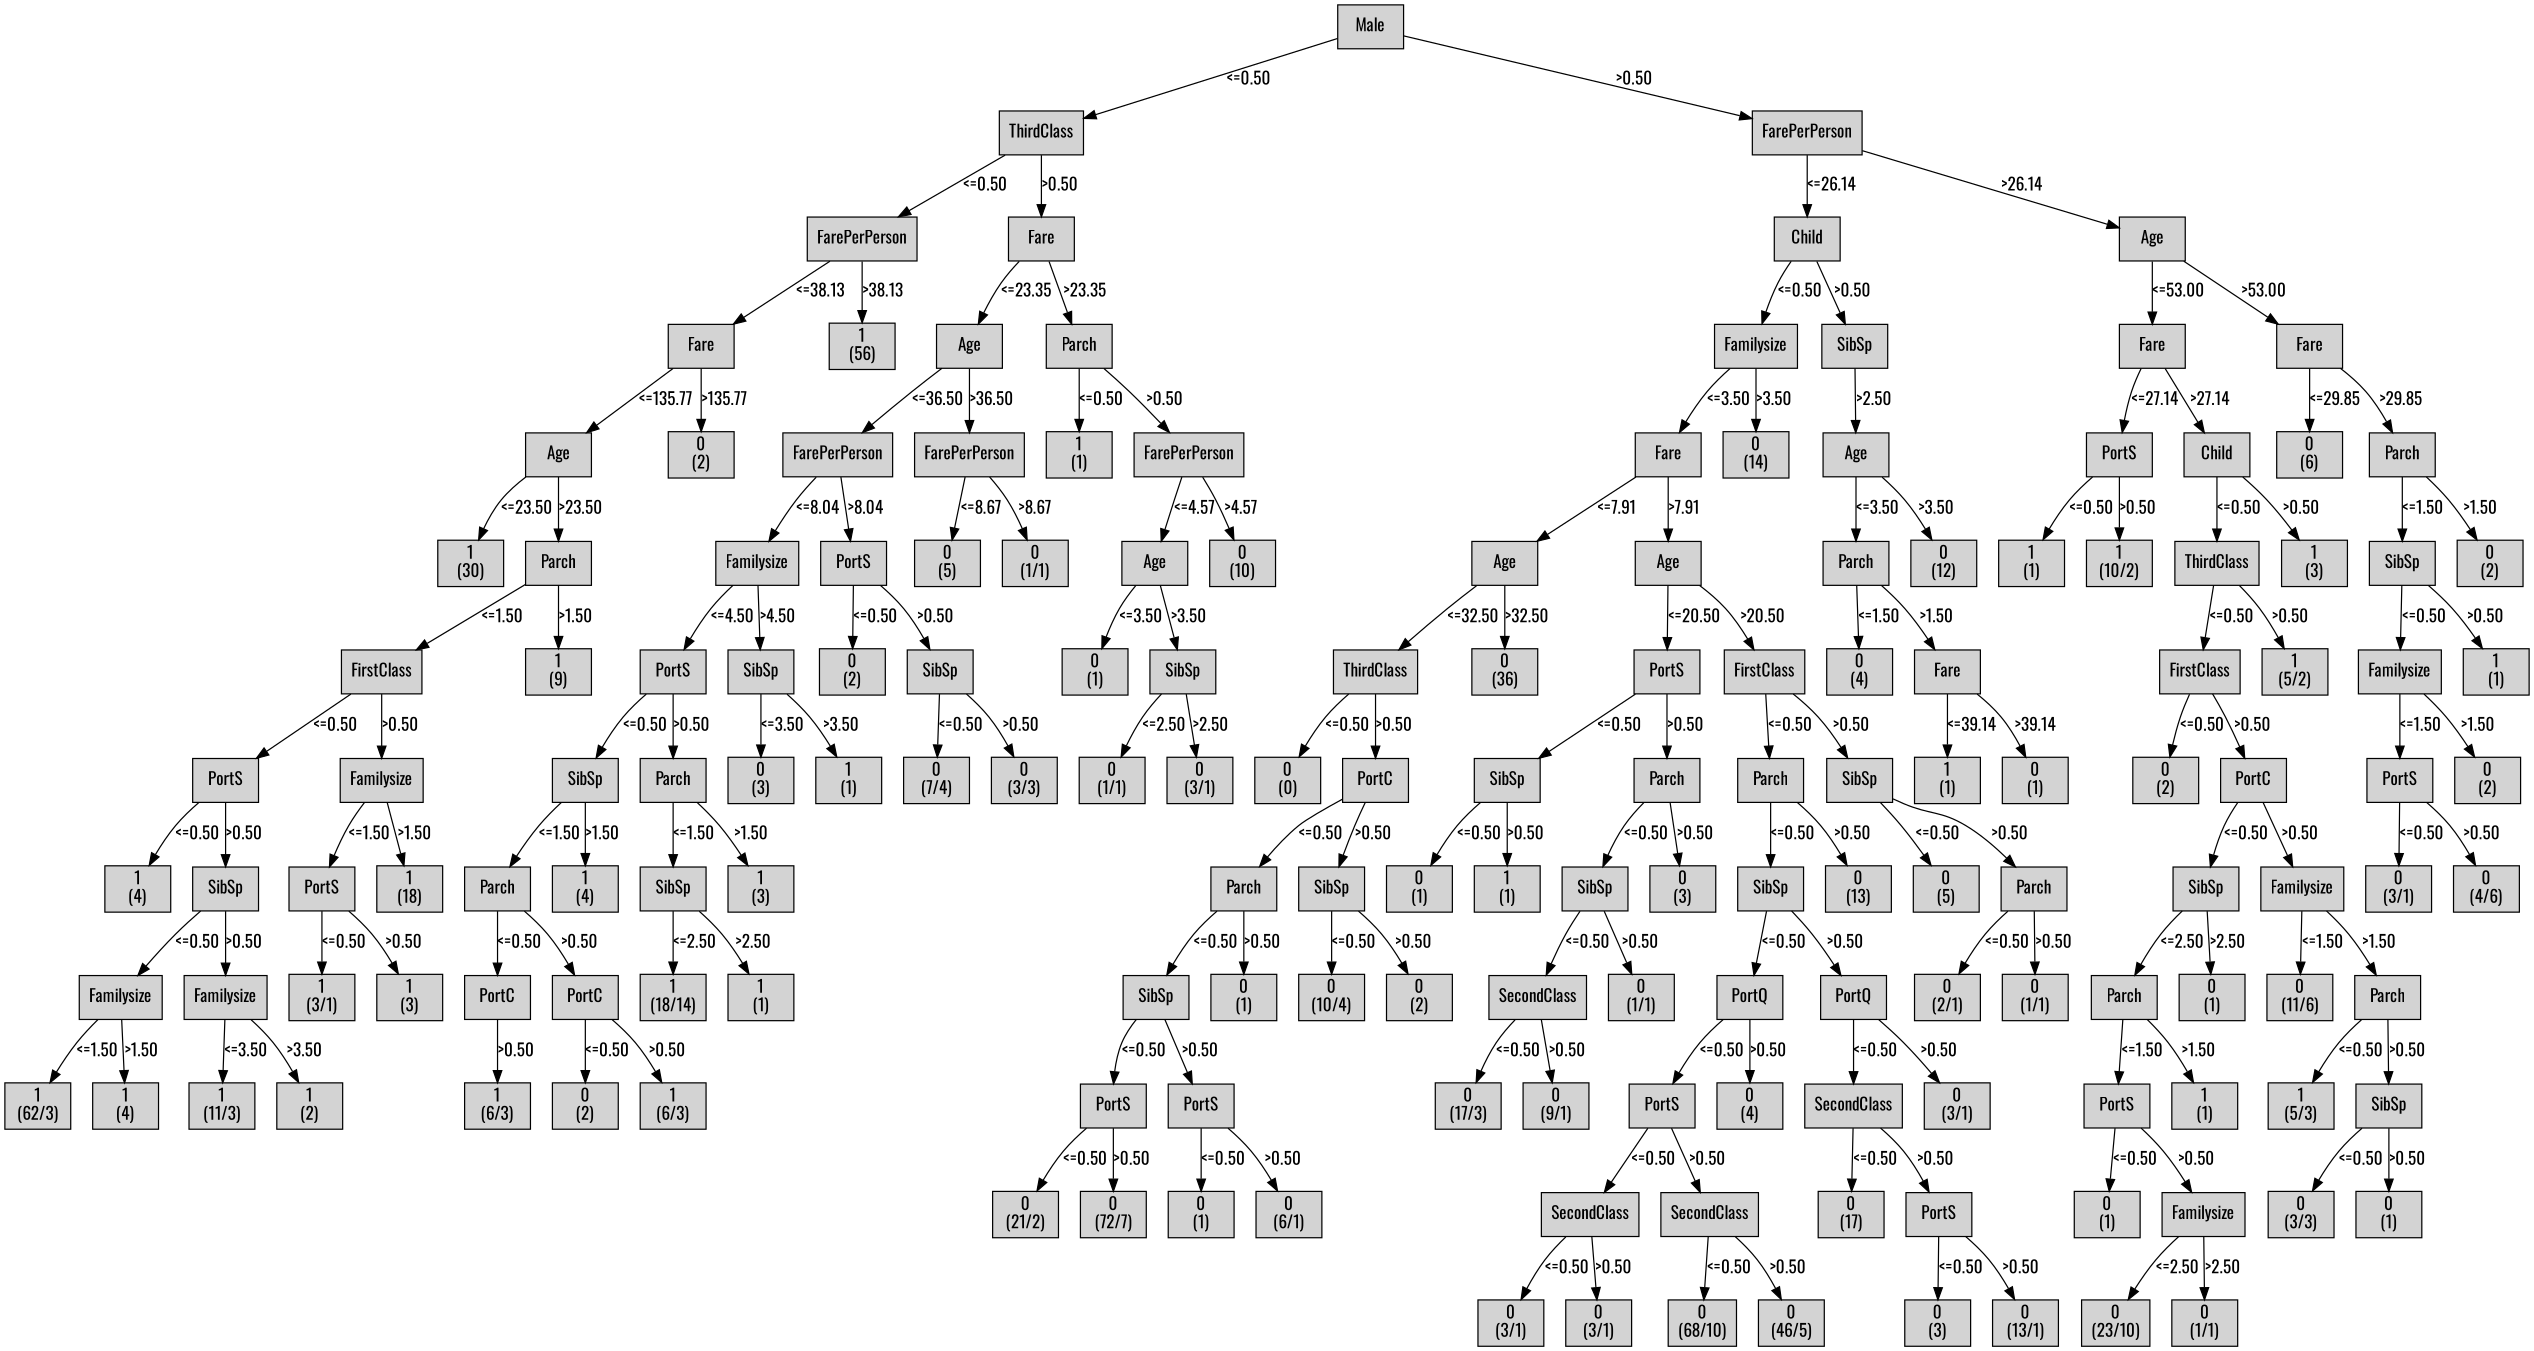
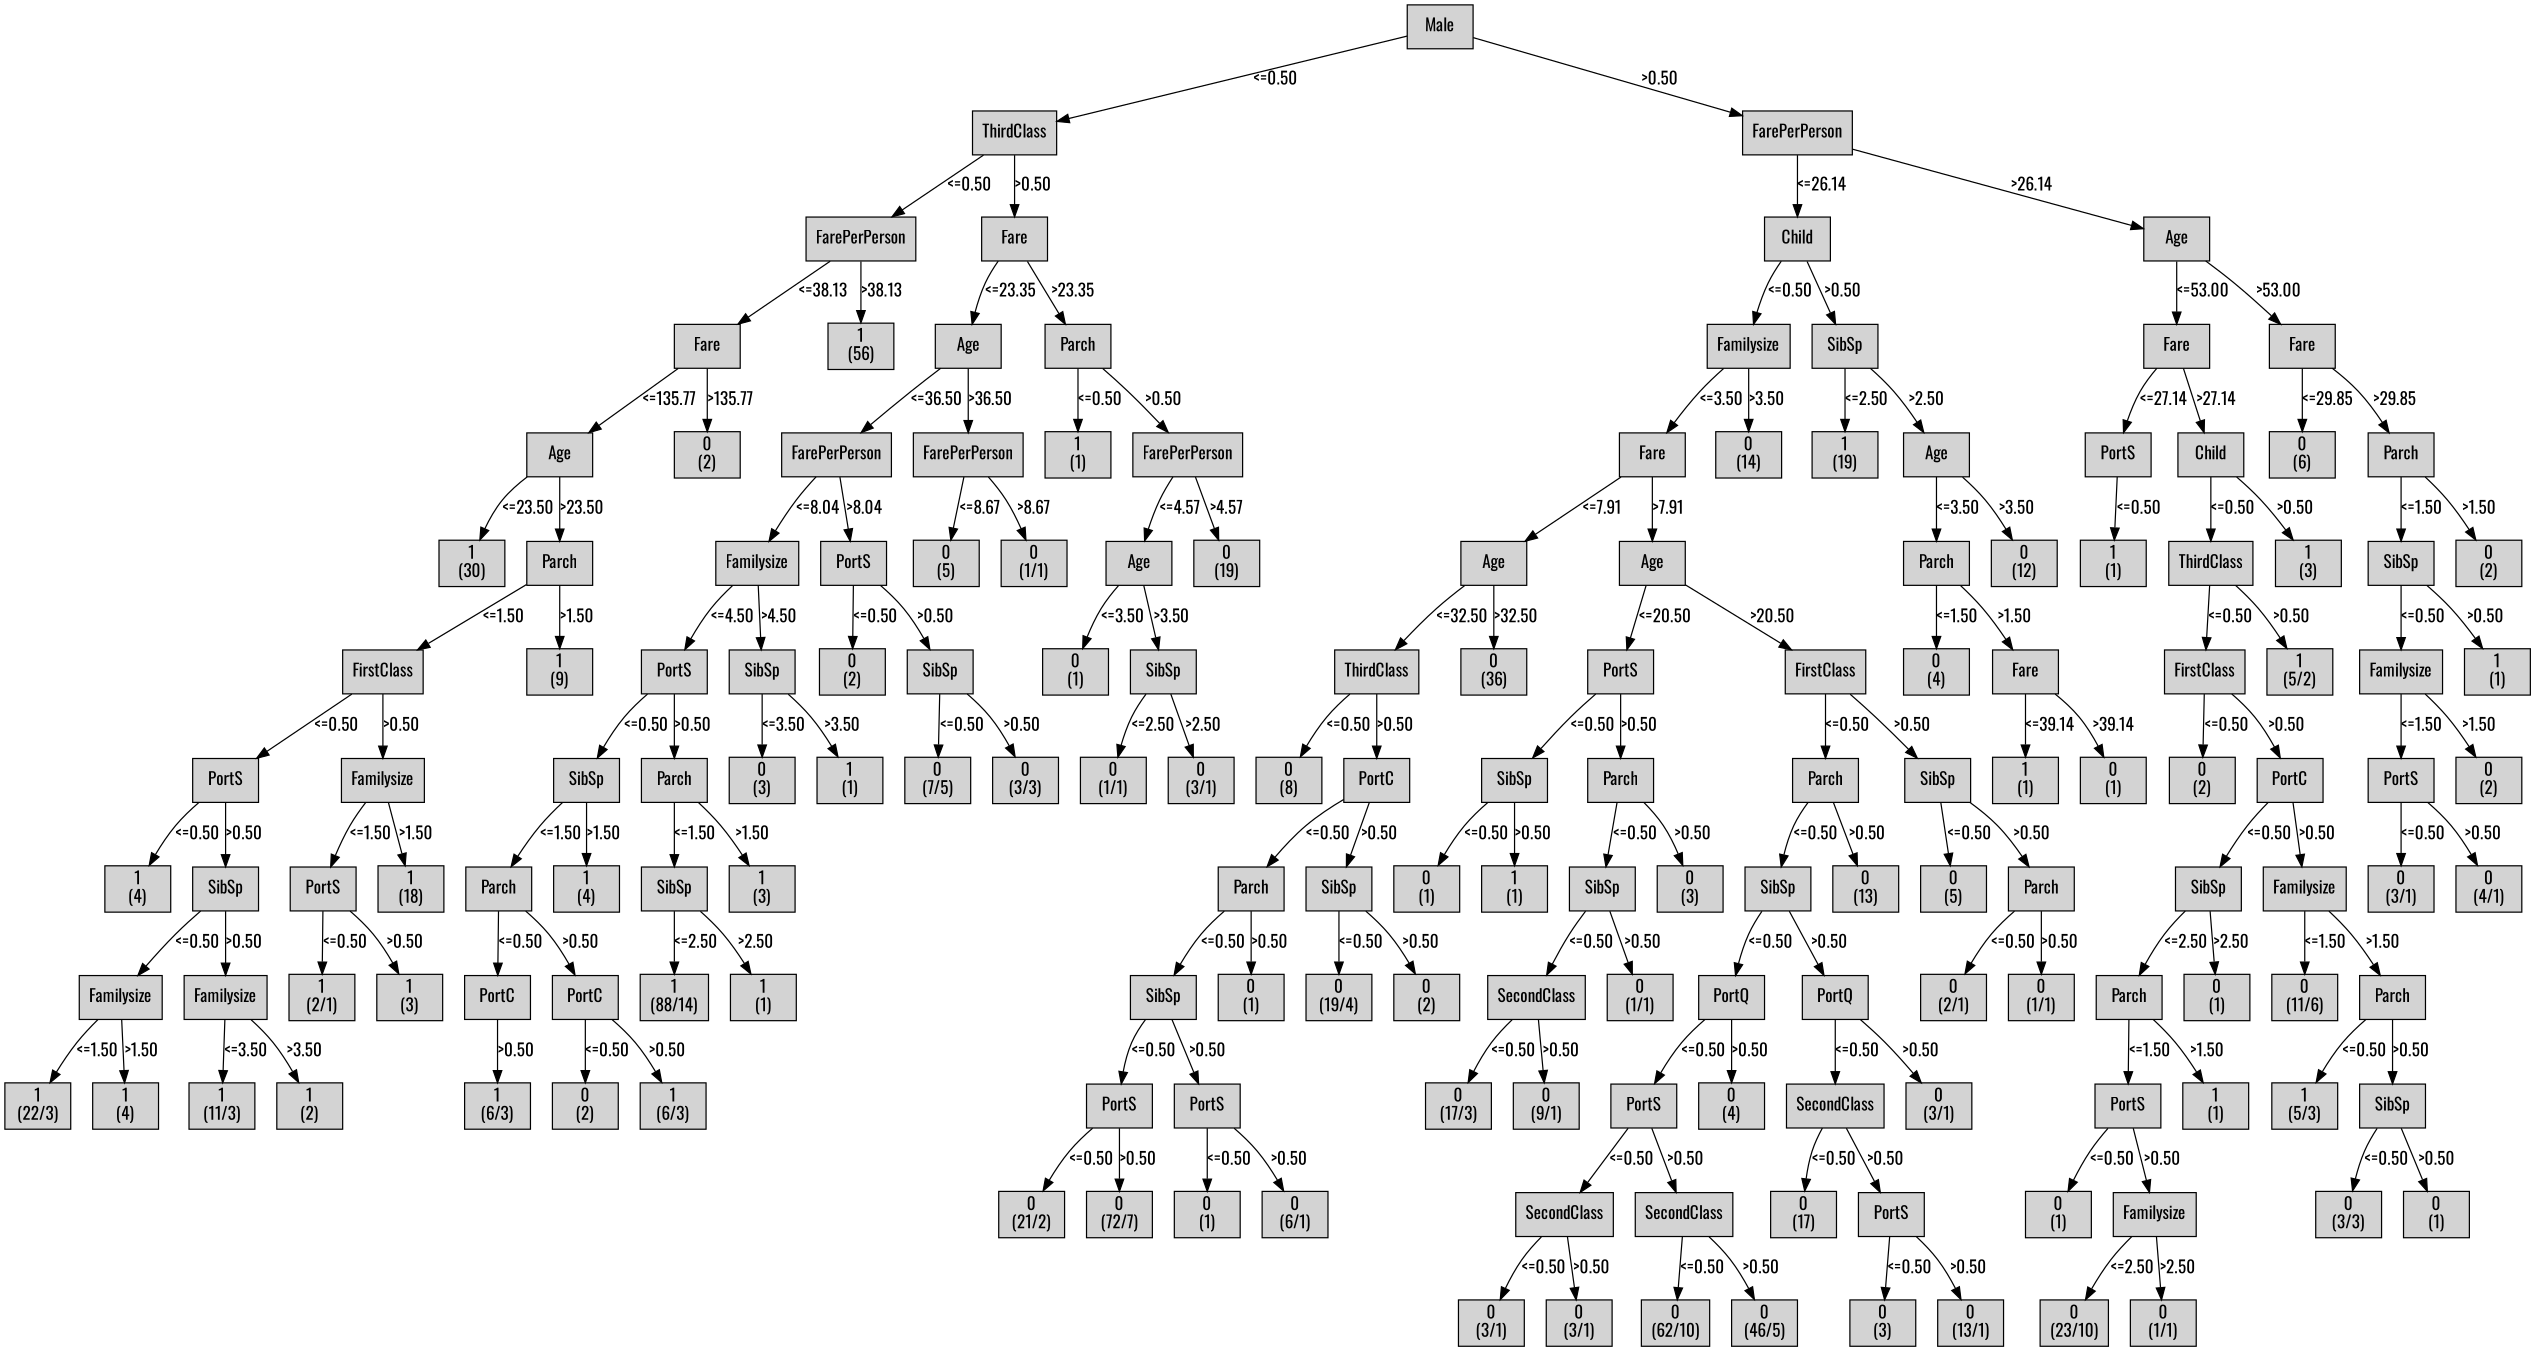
none -> (1845, 455)
(1243, 563) -> (1227, 563)
(2119, 563) -> none
(937, 780) -> (938, 780)
(1288, 780) -> (1289, 780)
(2486, 889) -> (2489, 889)
(322, 998) -> (322, 998)
(673, 998) -> (674, 998)
(1332, 998) -> (1339, 998)
(38, 1106) -> (38, 1106)
(1702, 1323) -> (1676, 1323)
